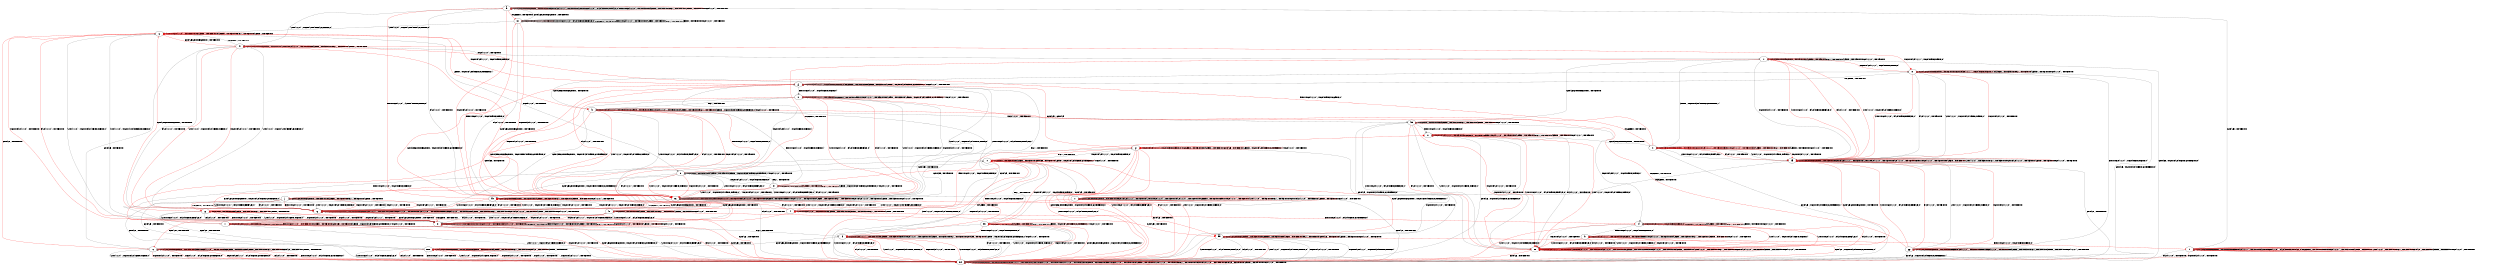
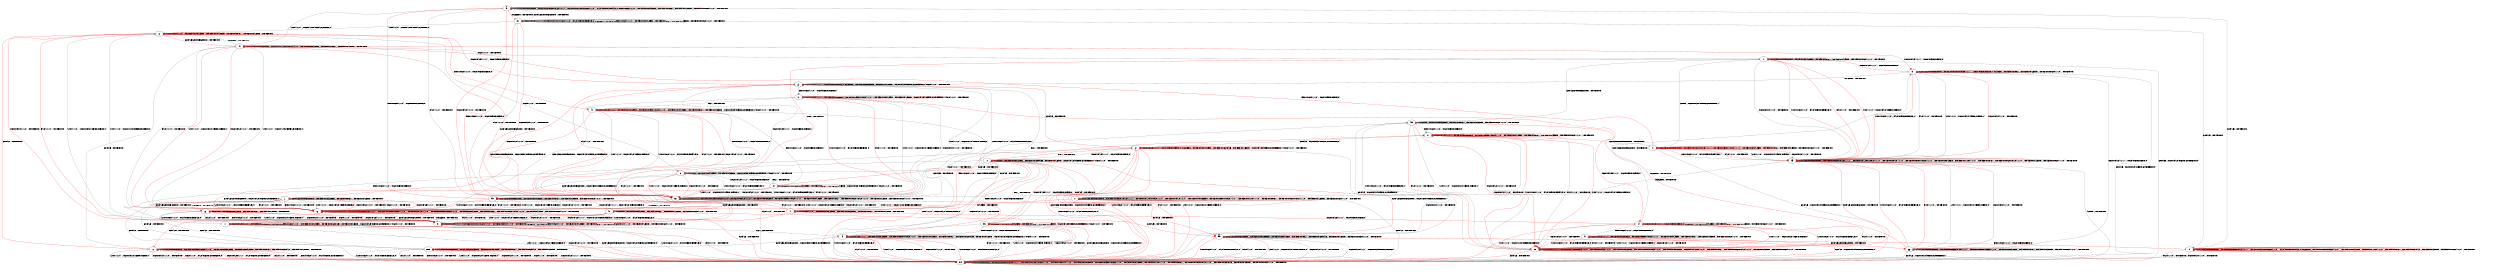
none -> (1471, 24)
(474, 72) -> (474, 72)
(1206, 76) -> (1731, 137)
(1321, 97) -> (1321, 97)
(407, 103) -> (407, 103)
(815, 116) -> (815, 116)
(1056, 116) -> (1056, 116)
(1001, 117) -> (1041, 142)
(1232, 120) -> none
(1577, 128) -> (1577, 128)
(136, 157) -> (155, 205)
(2128, 161) -> (2128, 161)
(833, 170) -> (836, 172)
(439, 174) -> none
(470, 195) -> none
(671, 206) -> none
(2096, 211) -> (2096, 211)
(1347, 218) -> (1347, 218)
(690, 228) -> none
none -> (1723, 240)
(1320, 258) -> (1283, 142)
